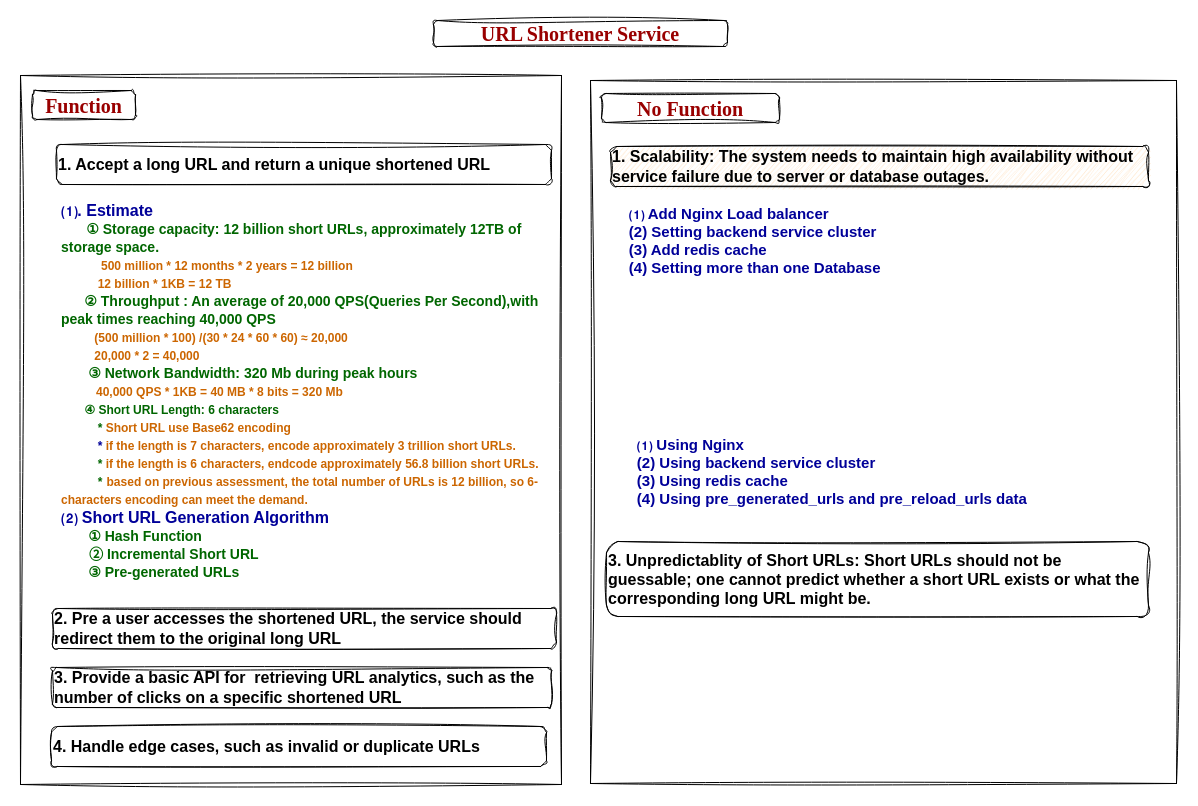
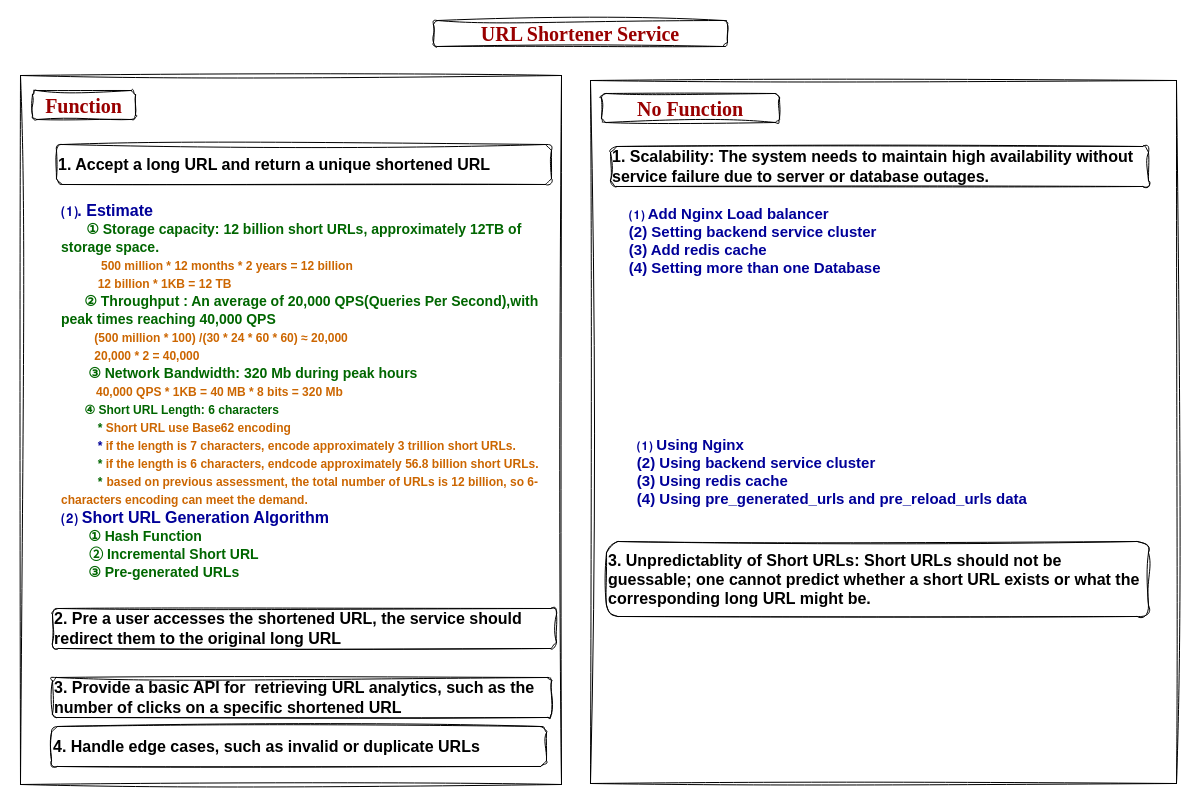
(880, 167) -> (880, 167)
(302, 688) -> (302, 698)
